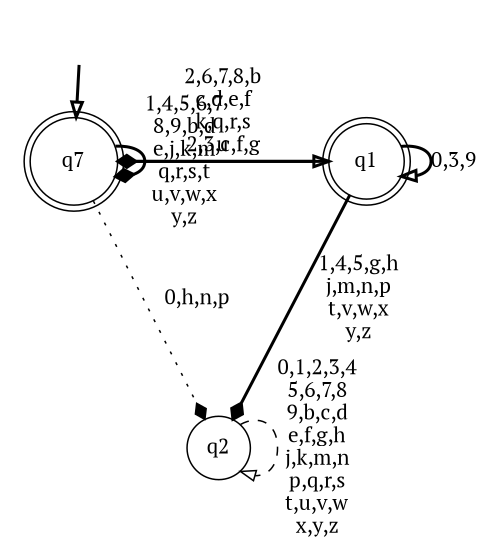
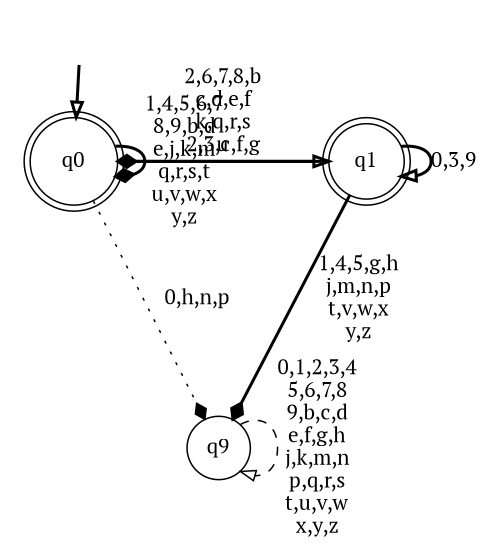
(74, 161) -> (74, 161)
(219, 448) -> (219, 448)
